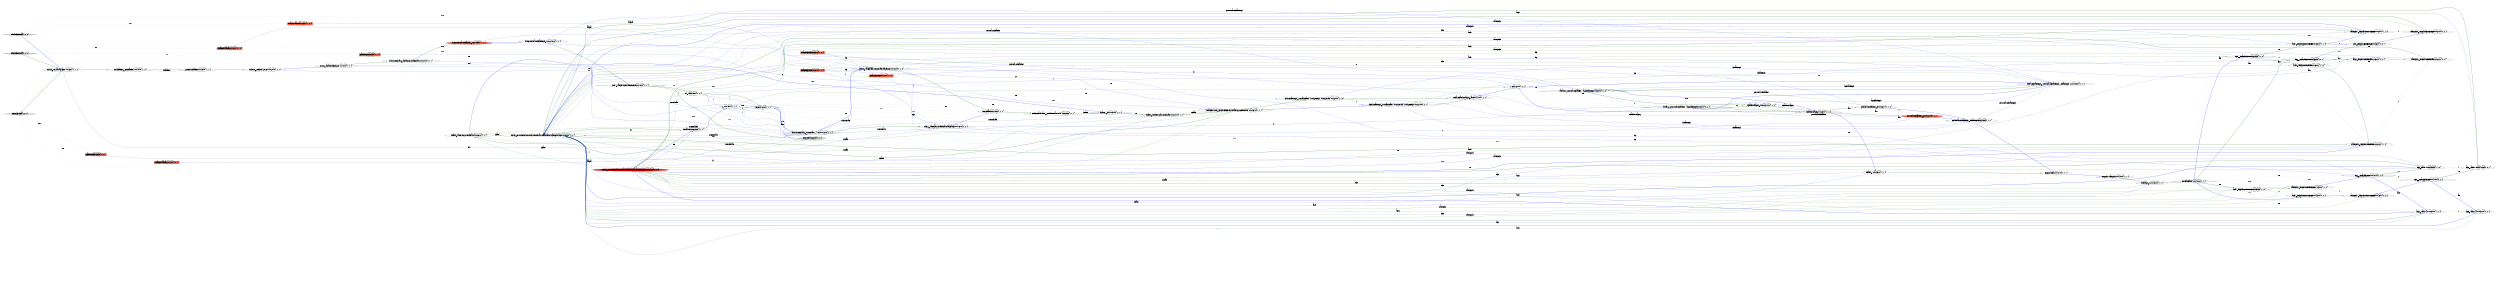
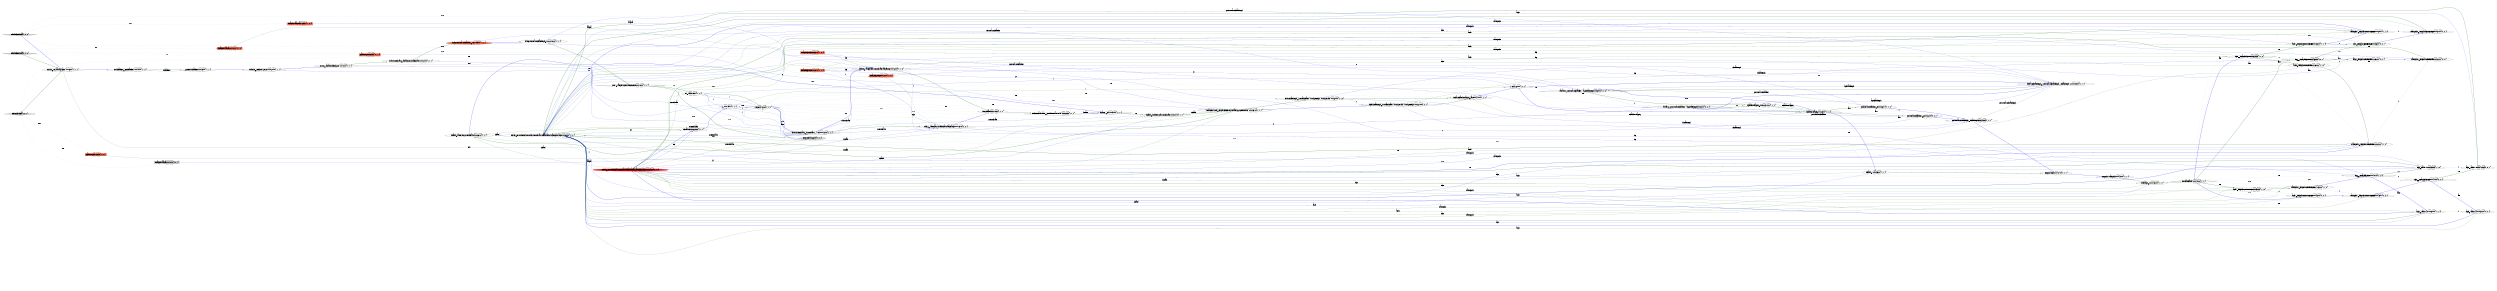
(1922, 116) -> (1922, 116)
(167, 163) -> (167, 163)
